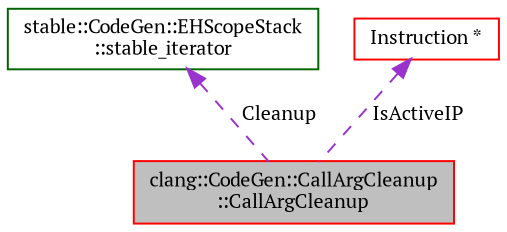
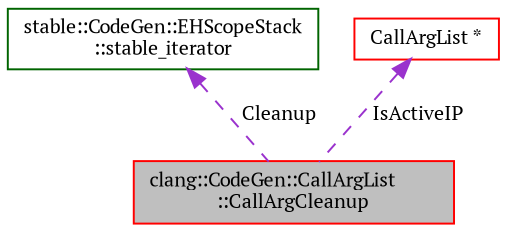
(427, 39) -> (427, 39)
(294, 192) -> (294, 192)
